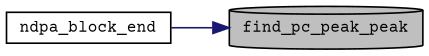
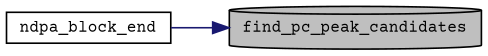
(326, 28) -> (355, 28)
